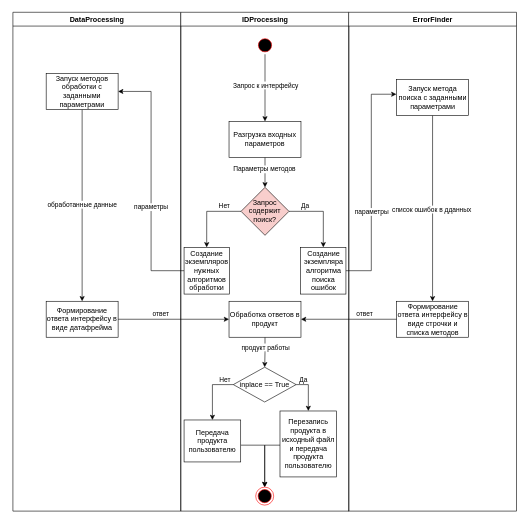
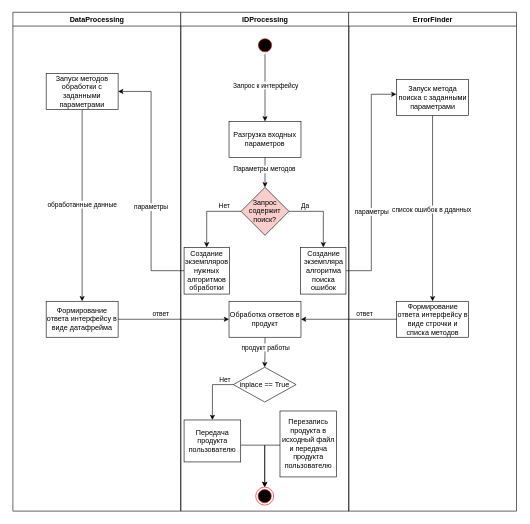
(305, 385) -> none
